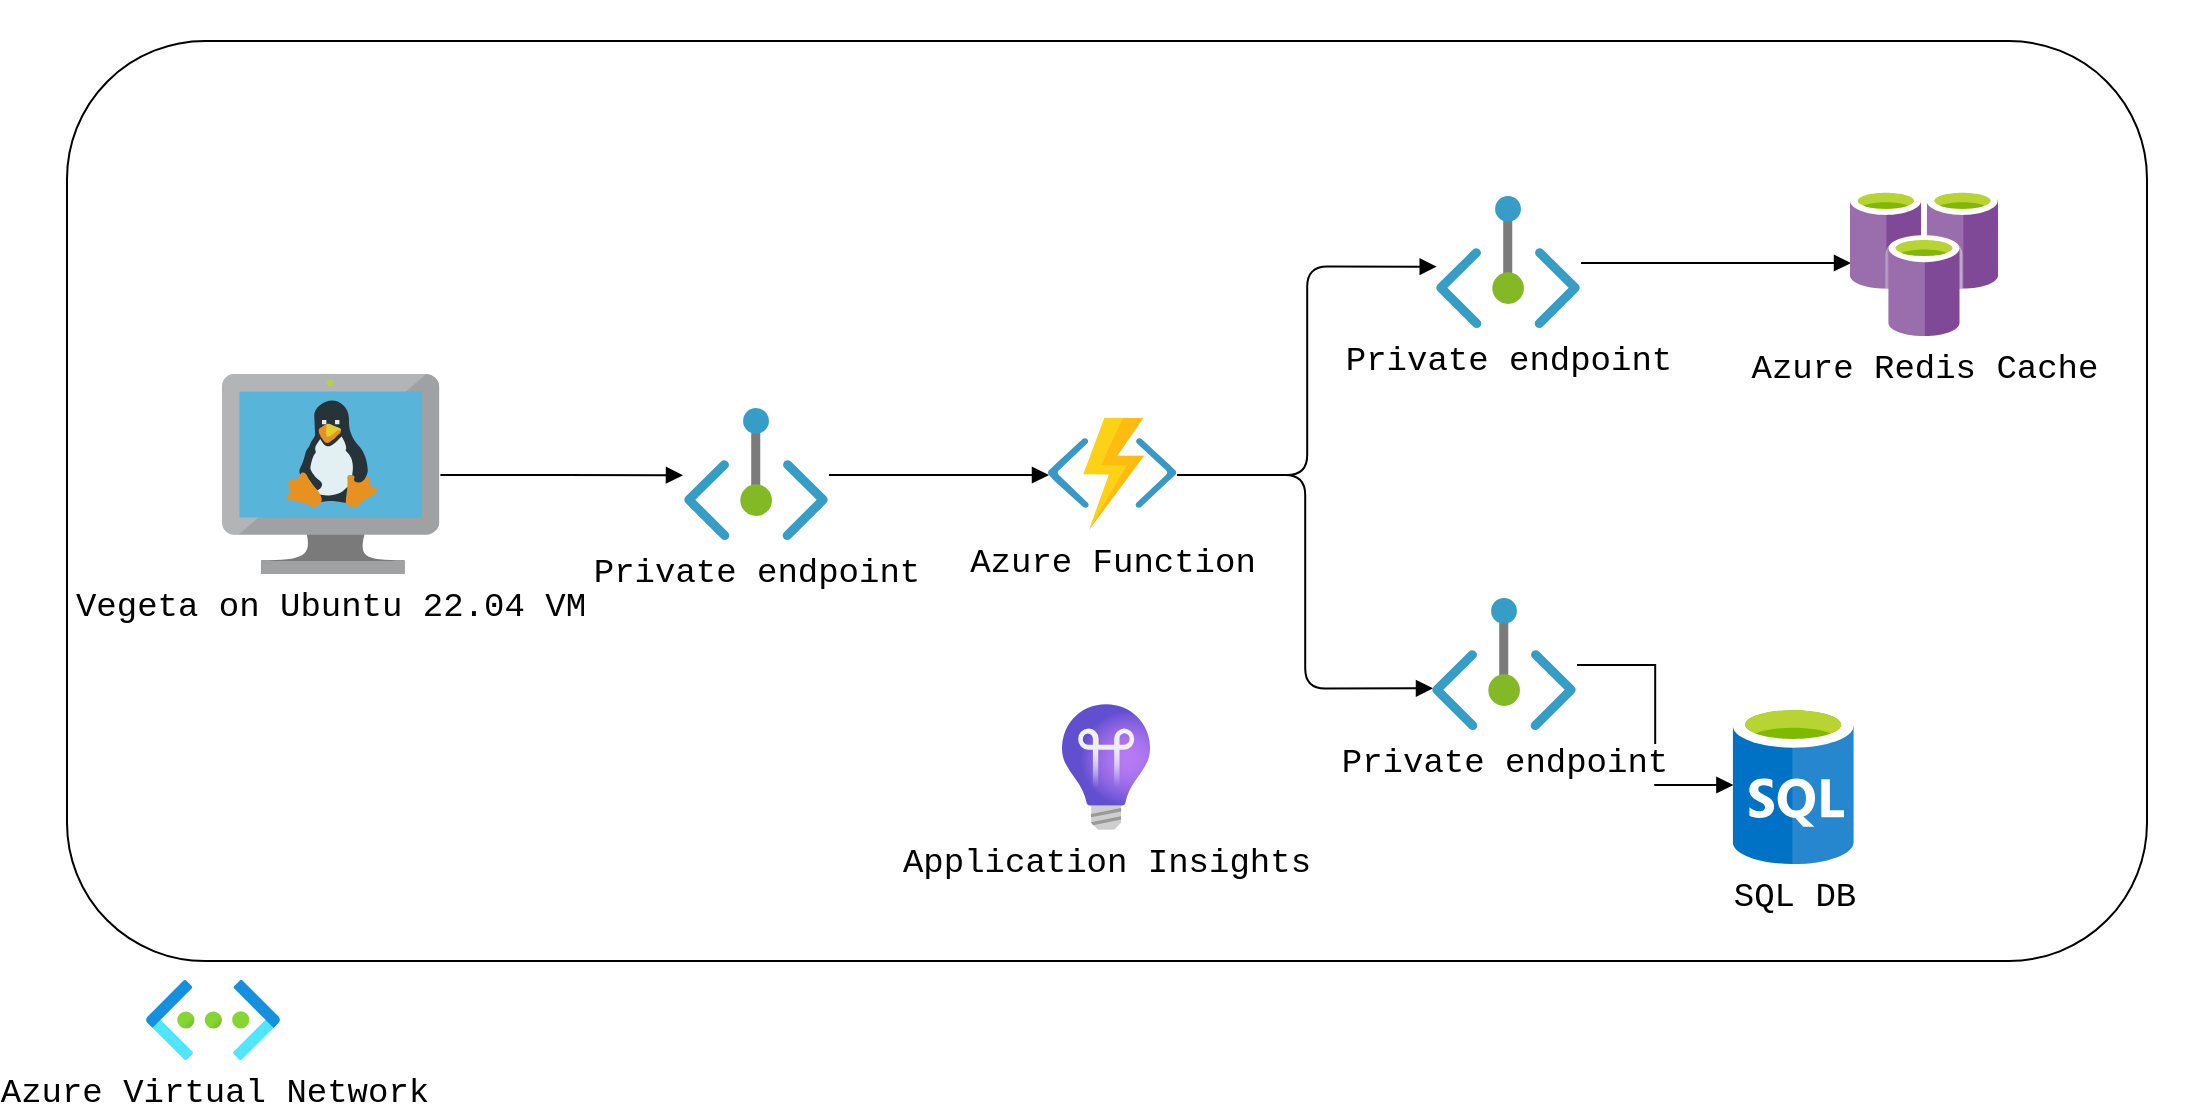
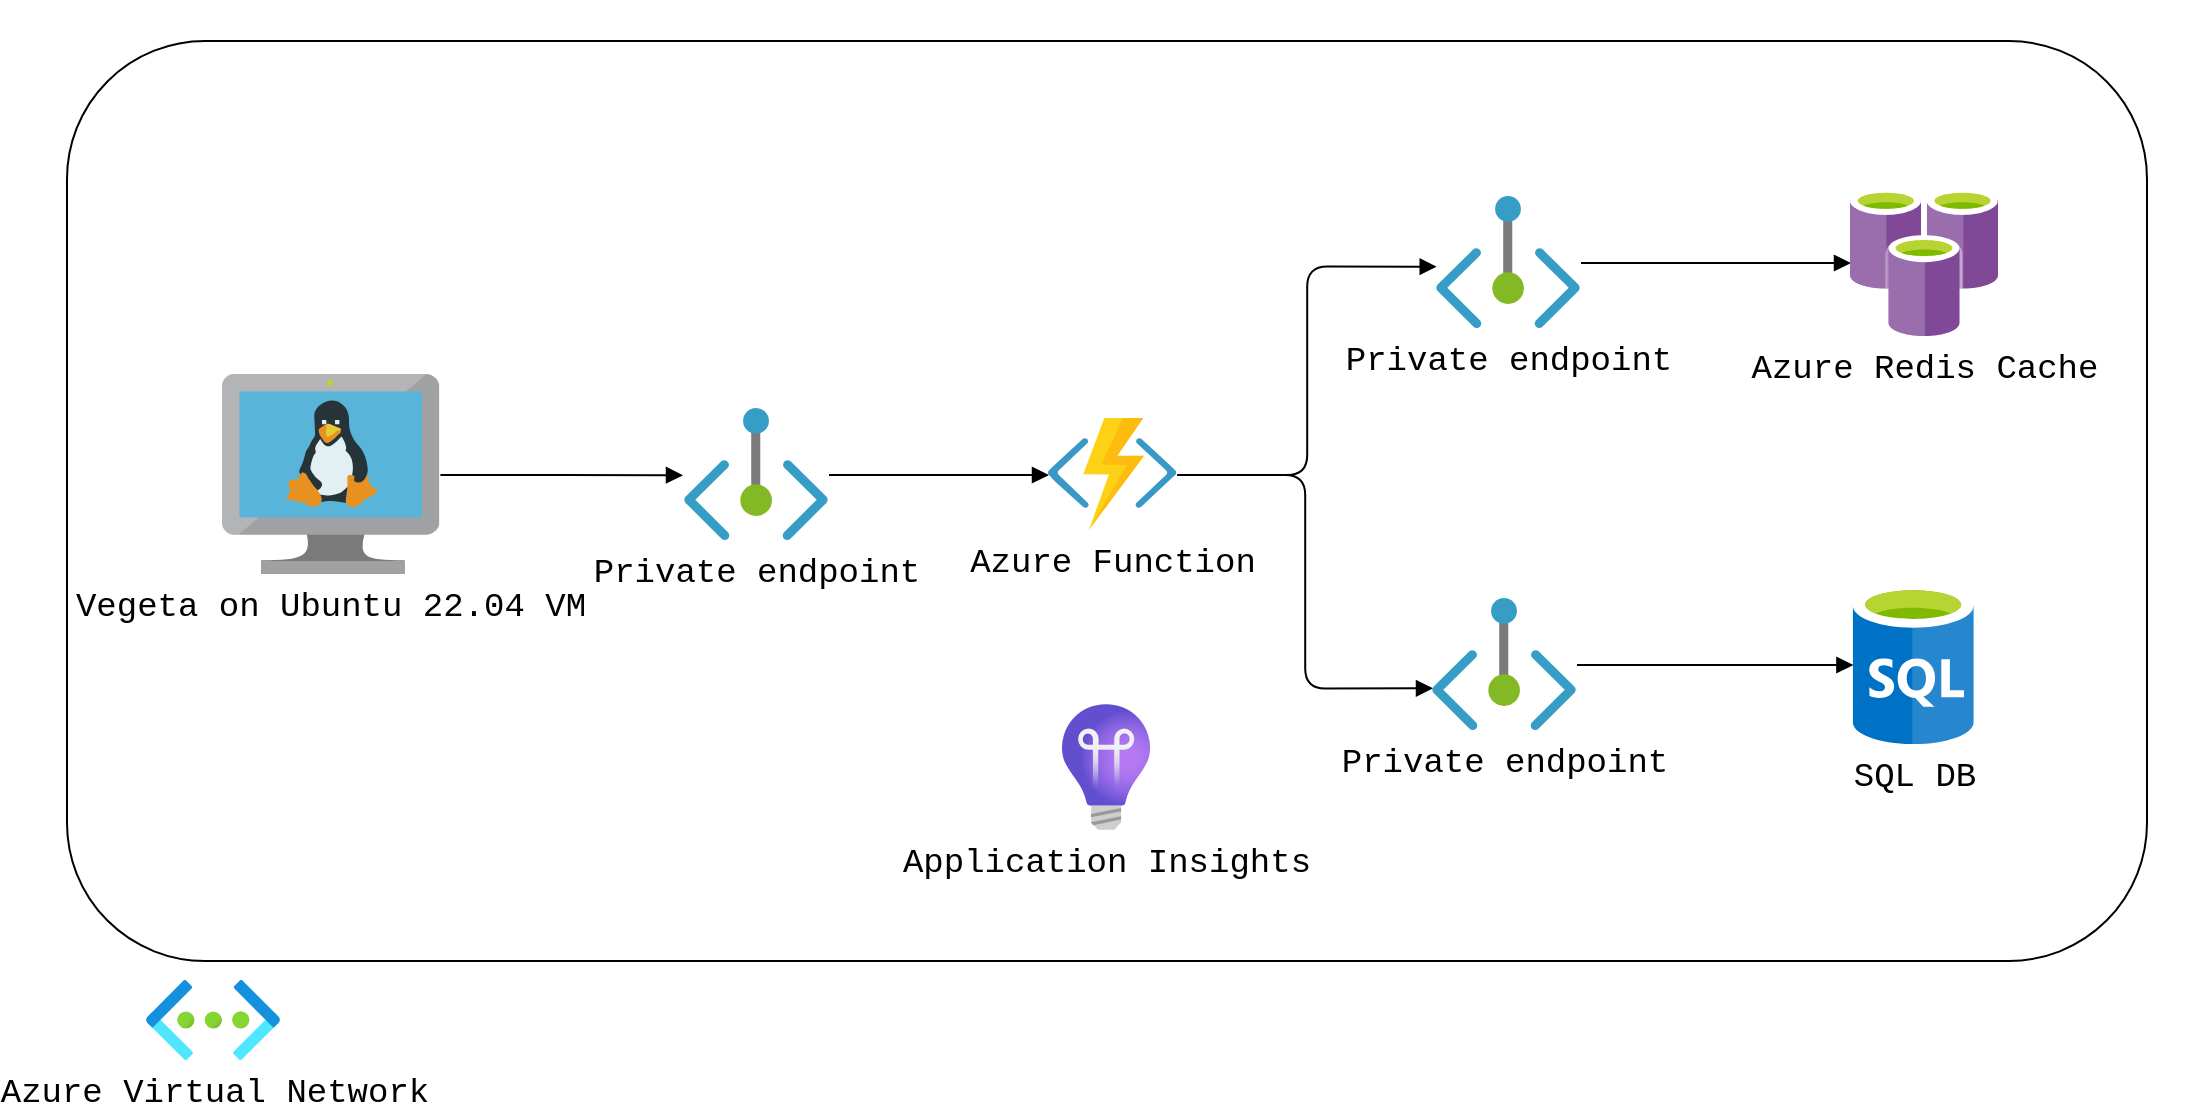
(1794, 785) -> (1914, 665)
